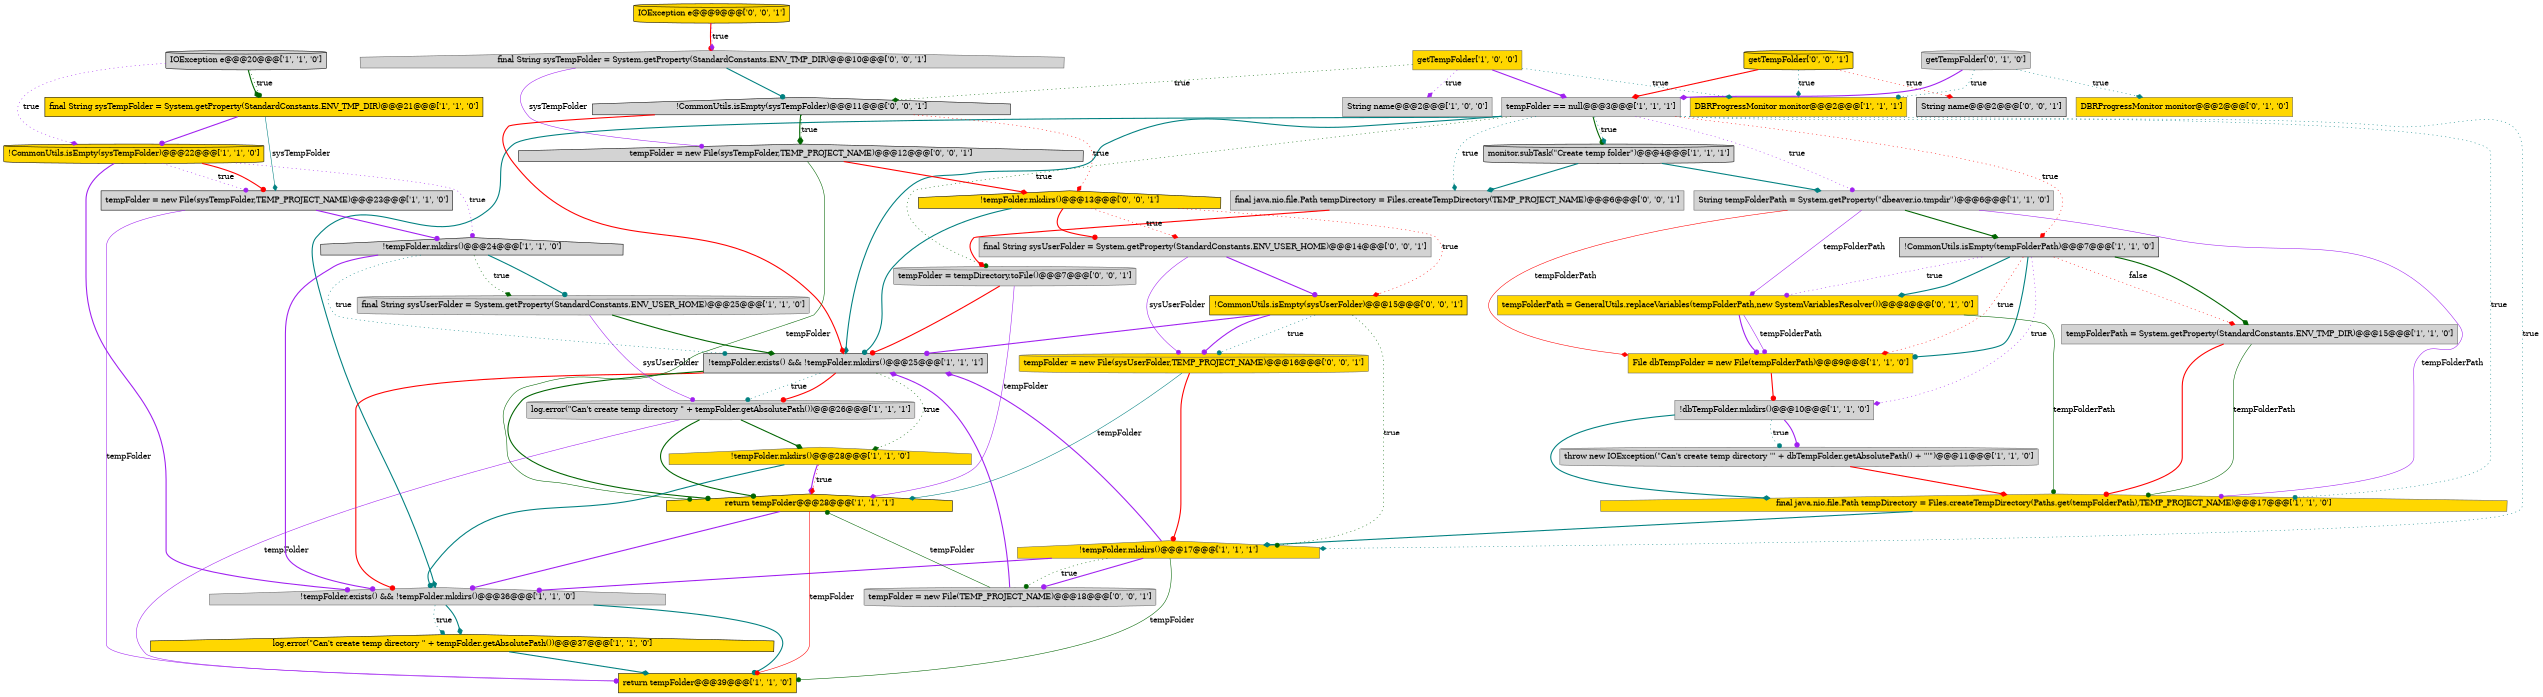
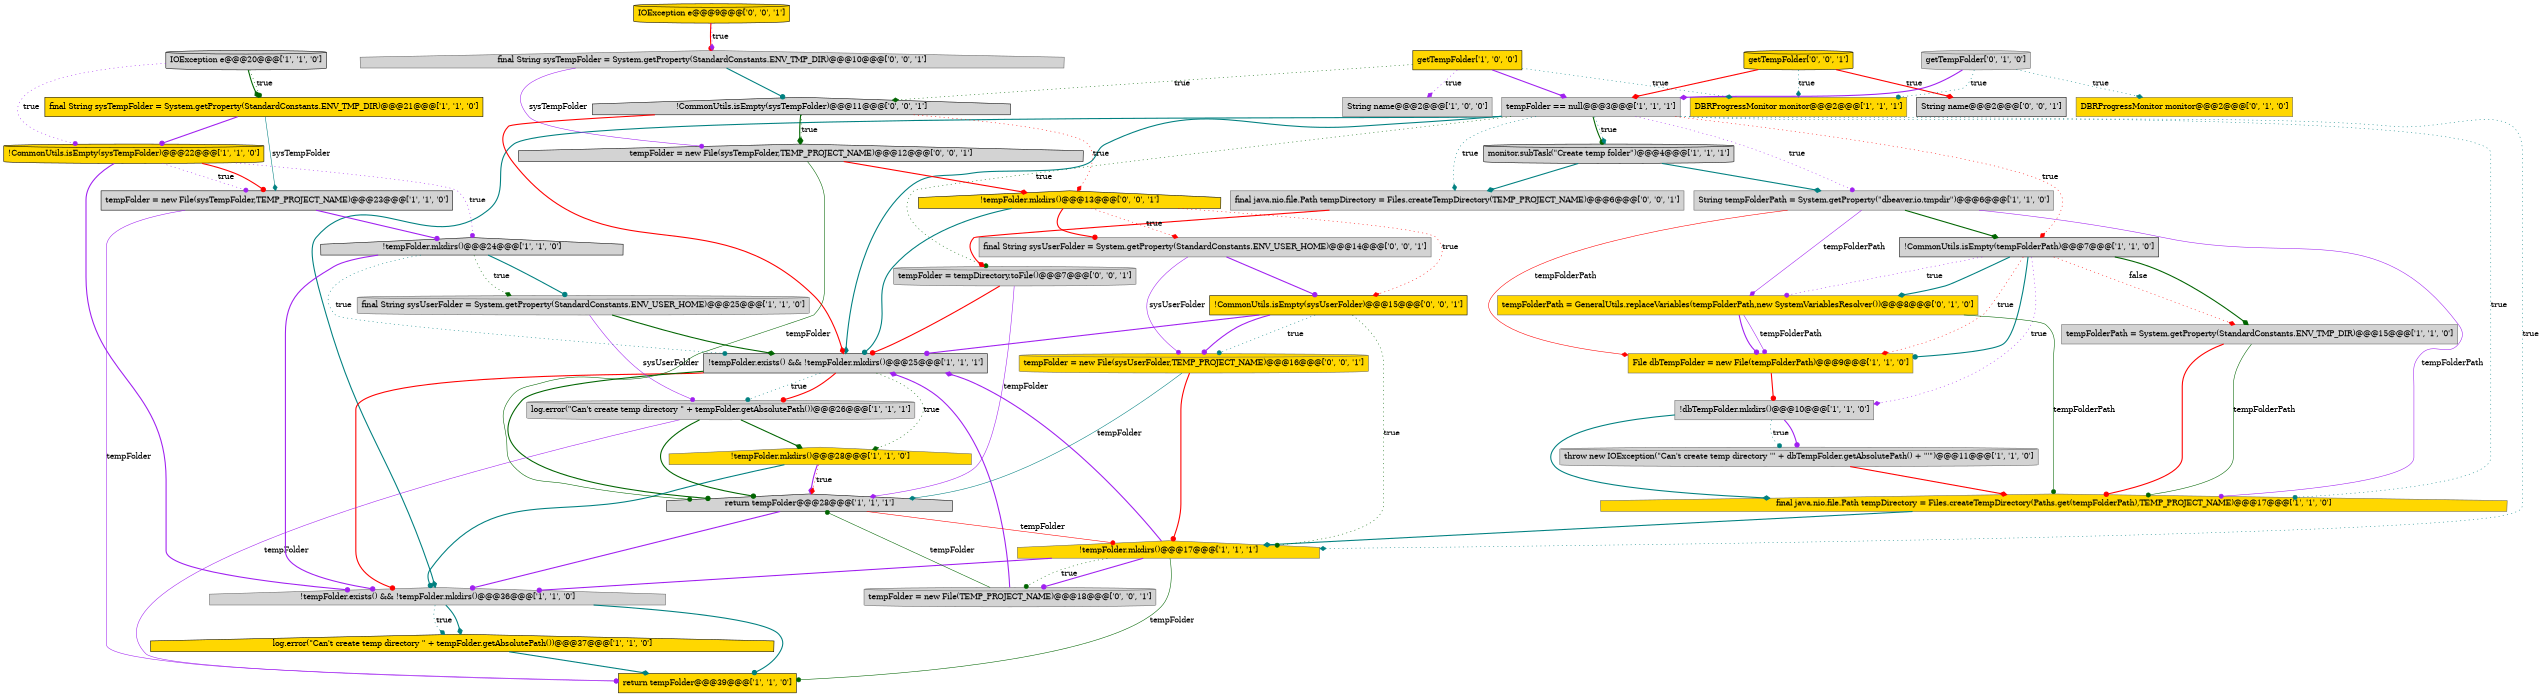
(1467, 60) -> (1467, 60)
(53, 81) -> (53, 81)
(1891, 83) -> (1891, 83)
(809, 504) -> (809, 504)
(809, 608) -> (989, 527)
